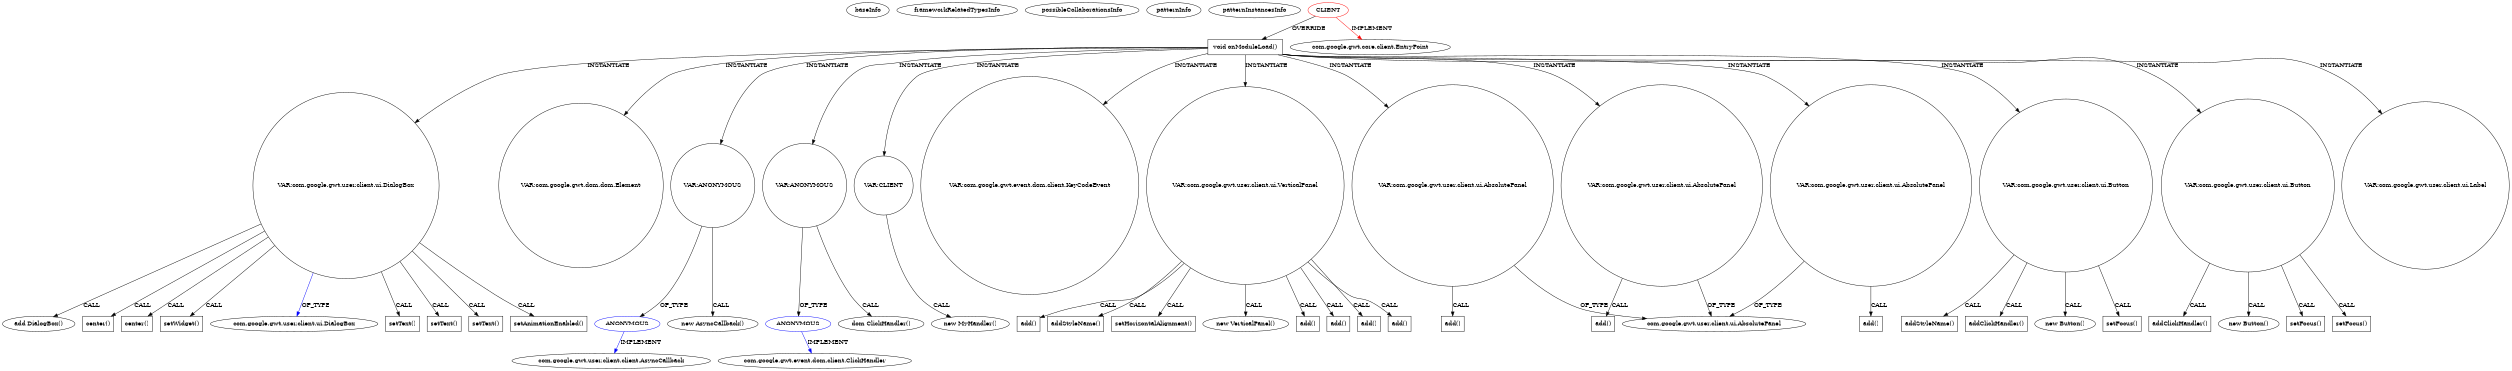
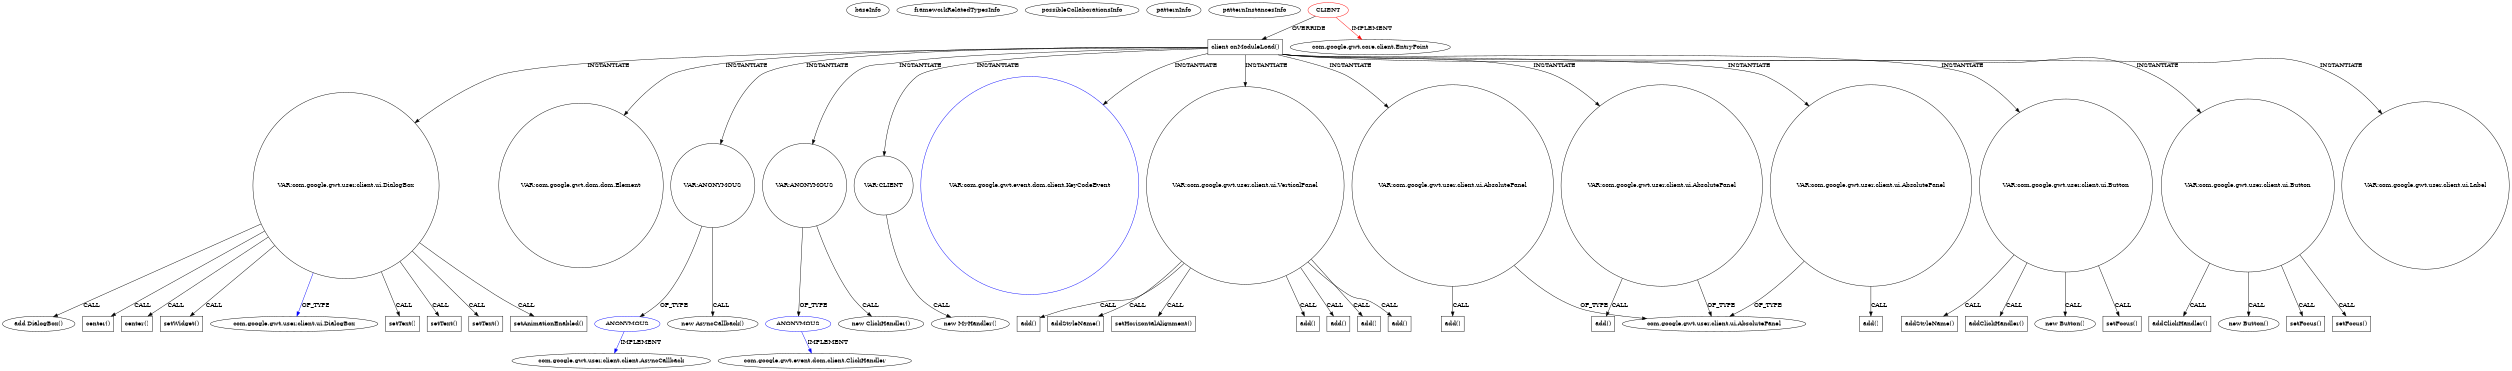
(1245, 47) -> (1245, 47)
(1030, 186) -> (1030, 186)
(881, 324) -> (881, 324)
(1246, 324) -> none
